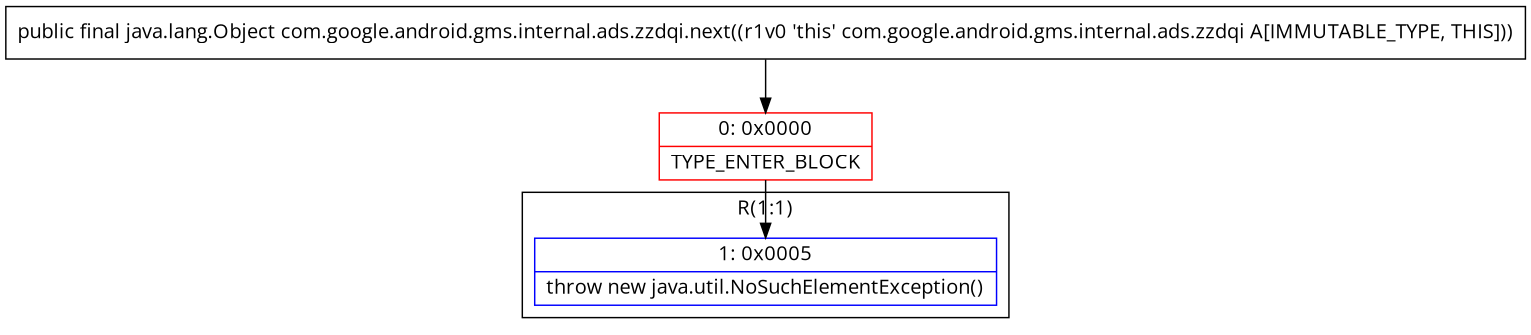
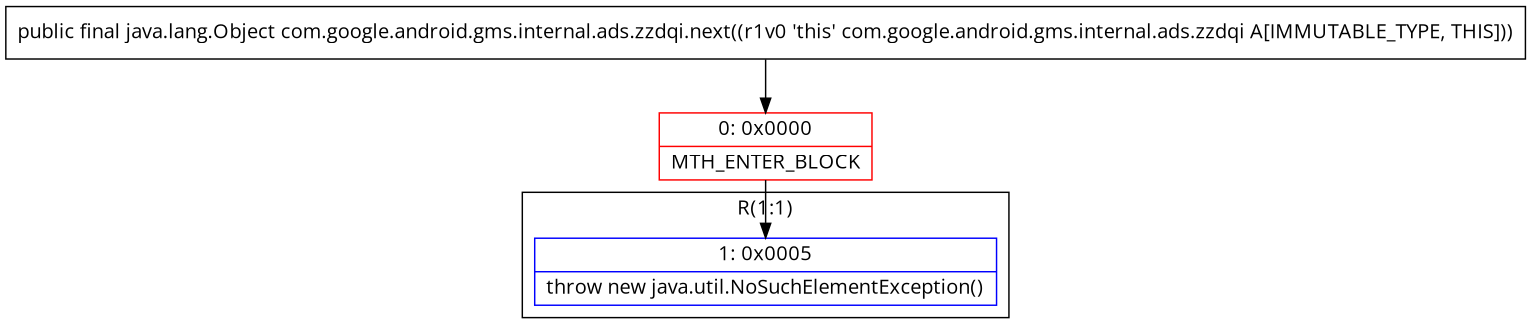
(766, 162) -> (766, 162)
